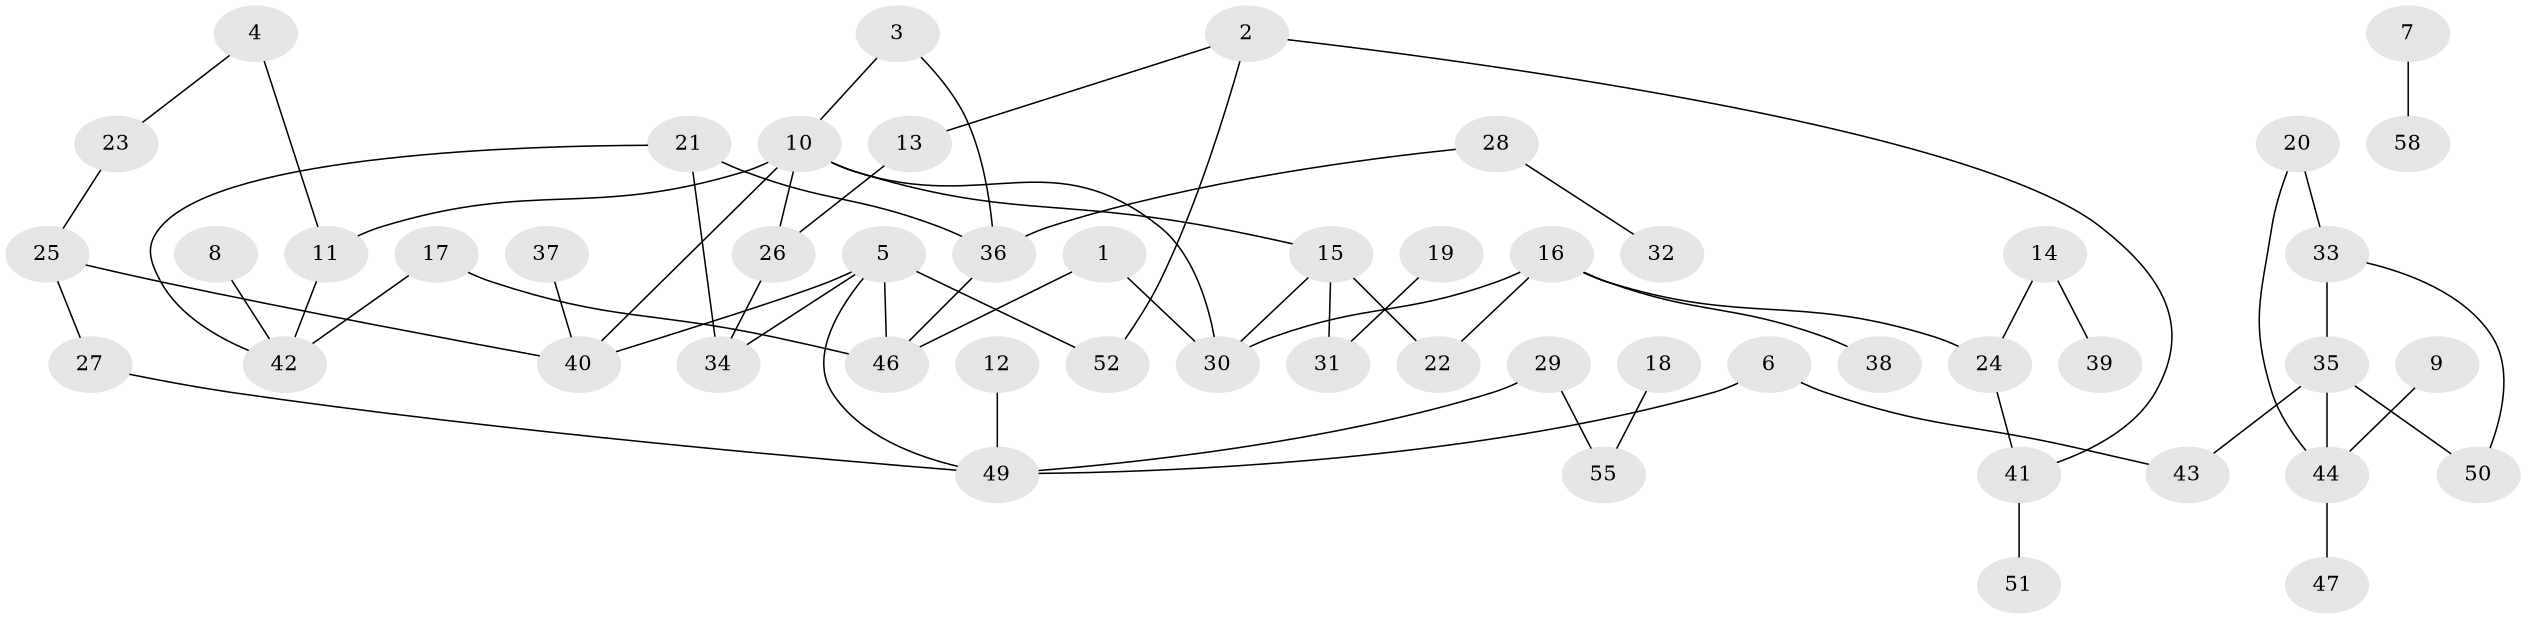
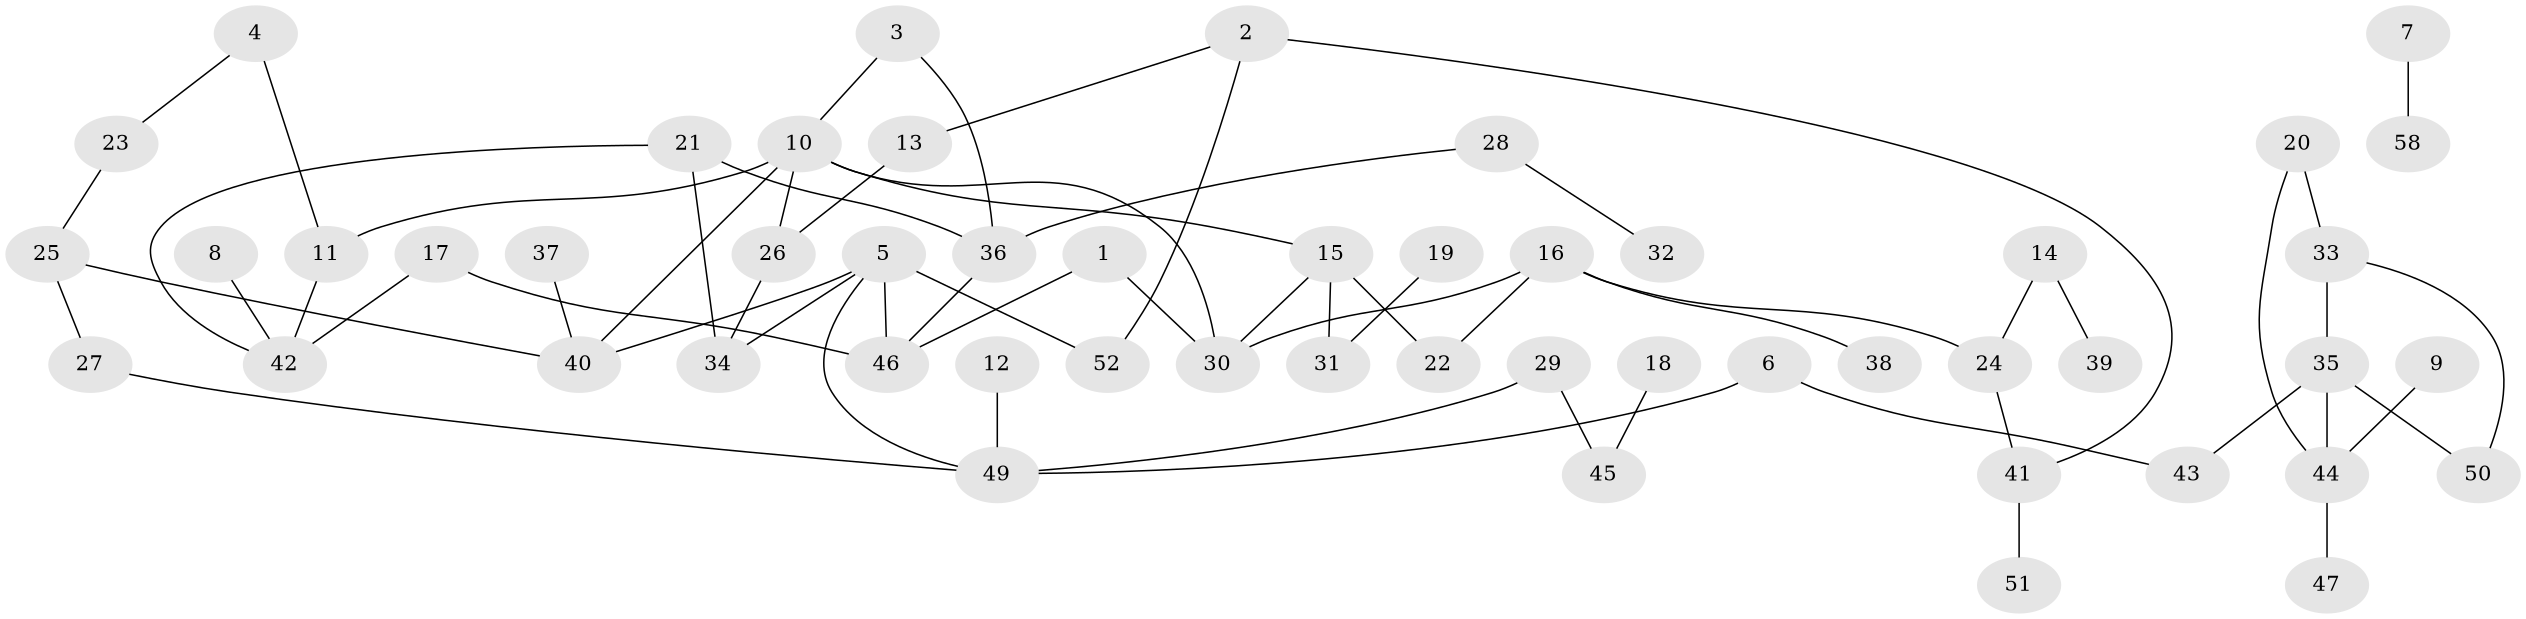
(1604, 475) -> (1604, 475)
